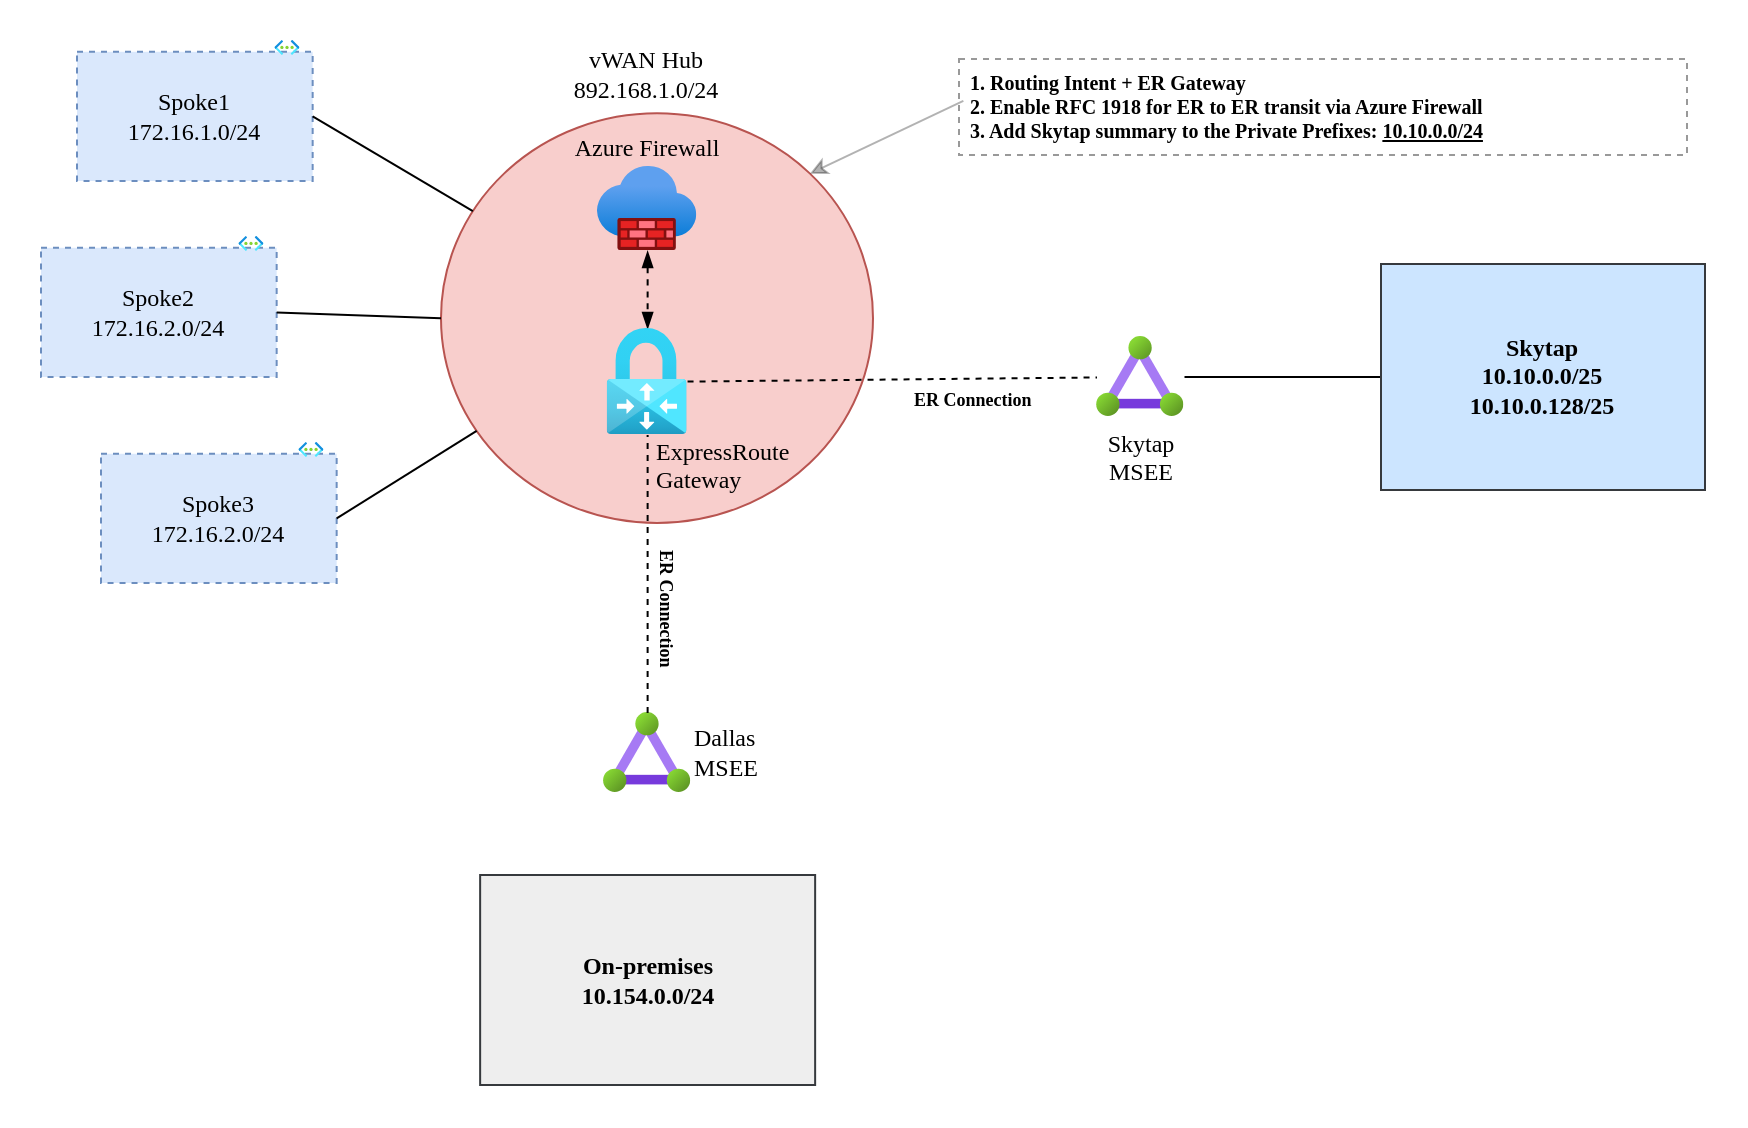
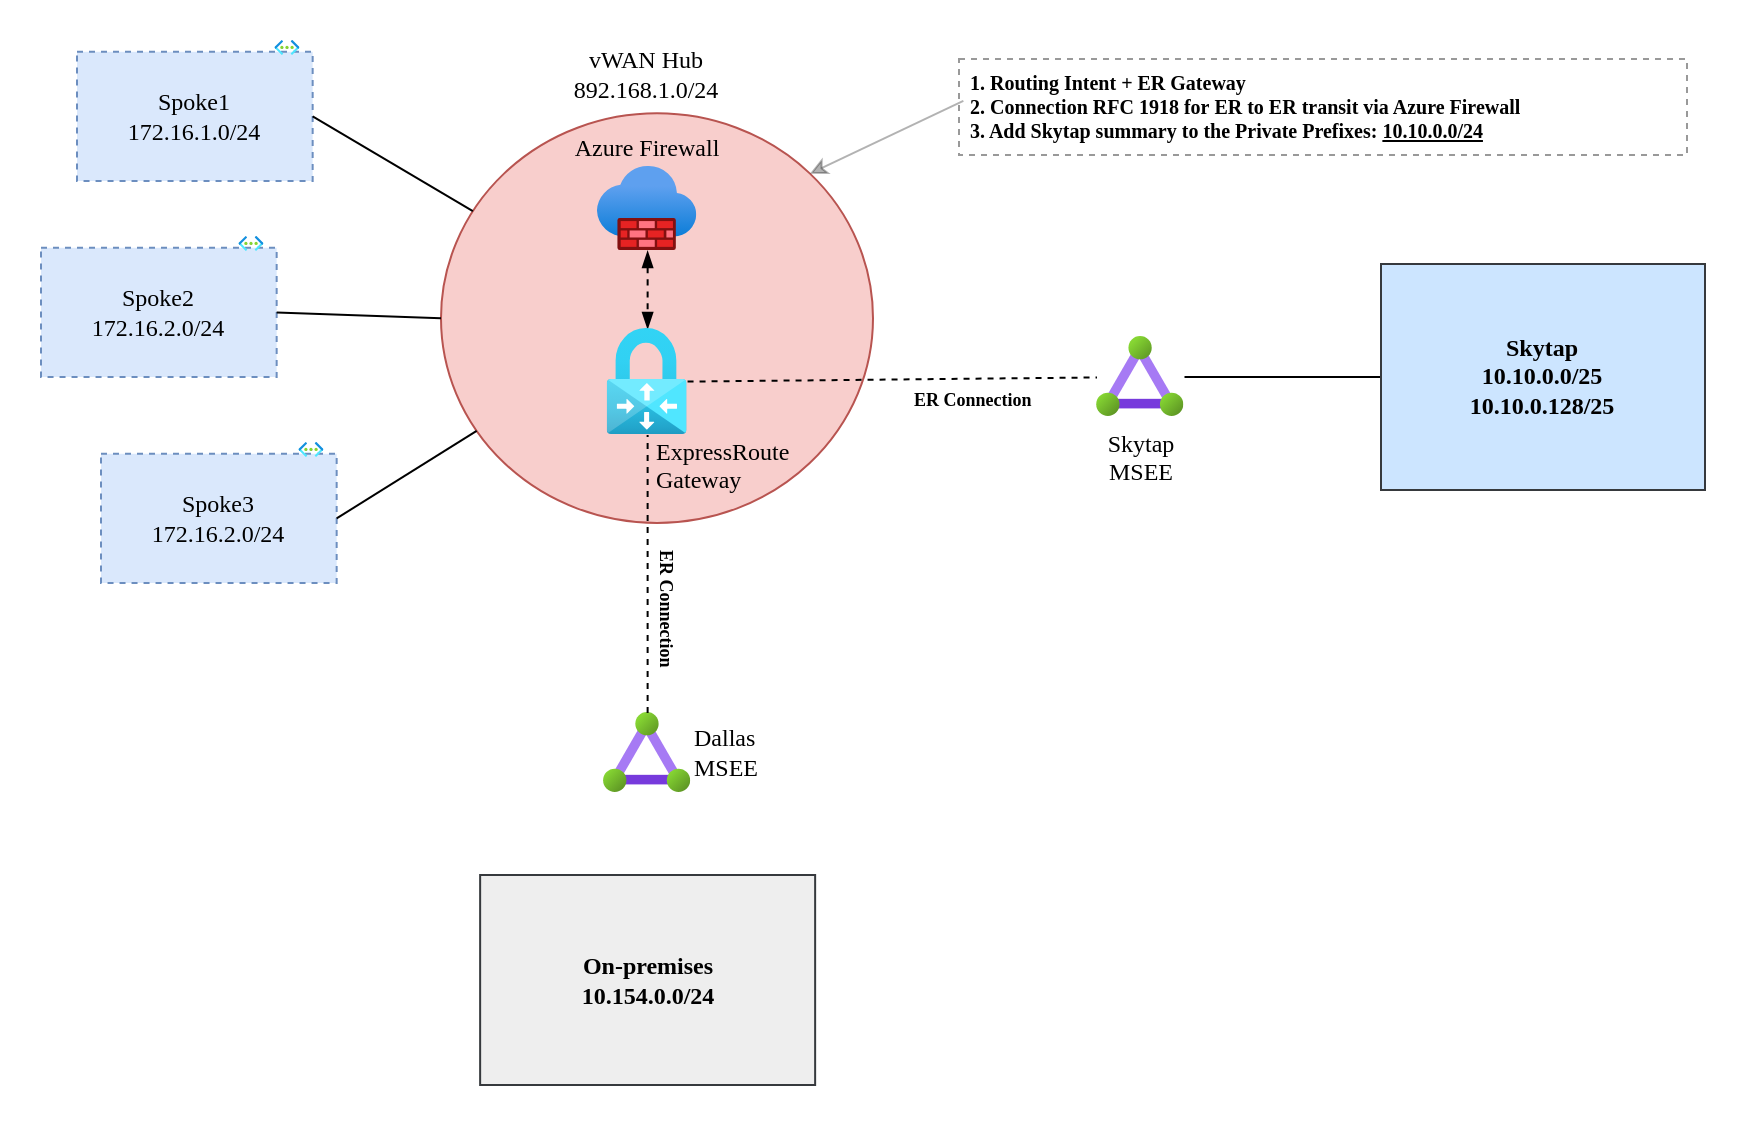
(1262, 107) -> (1274, 107)
